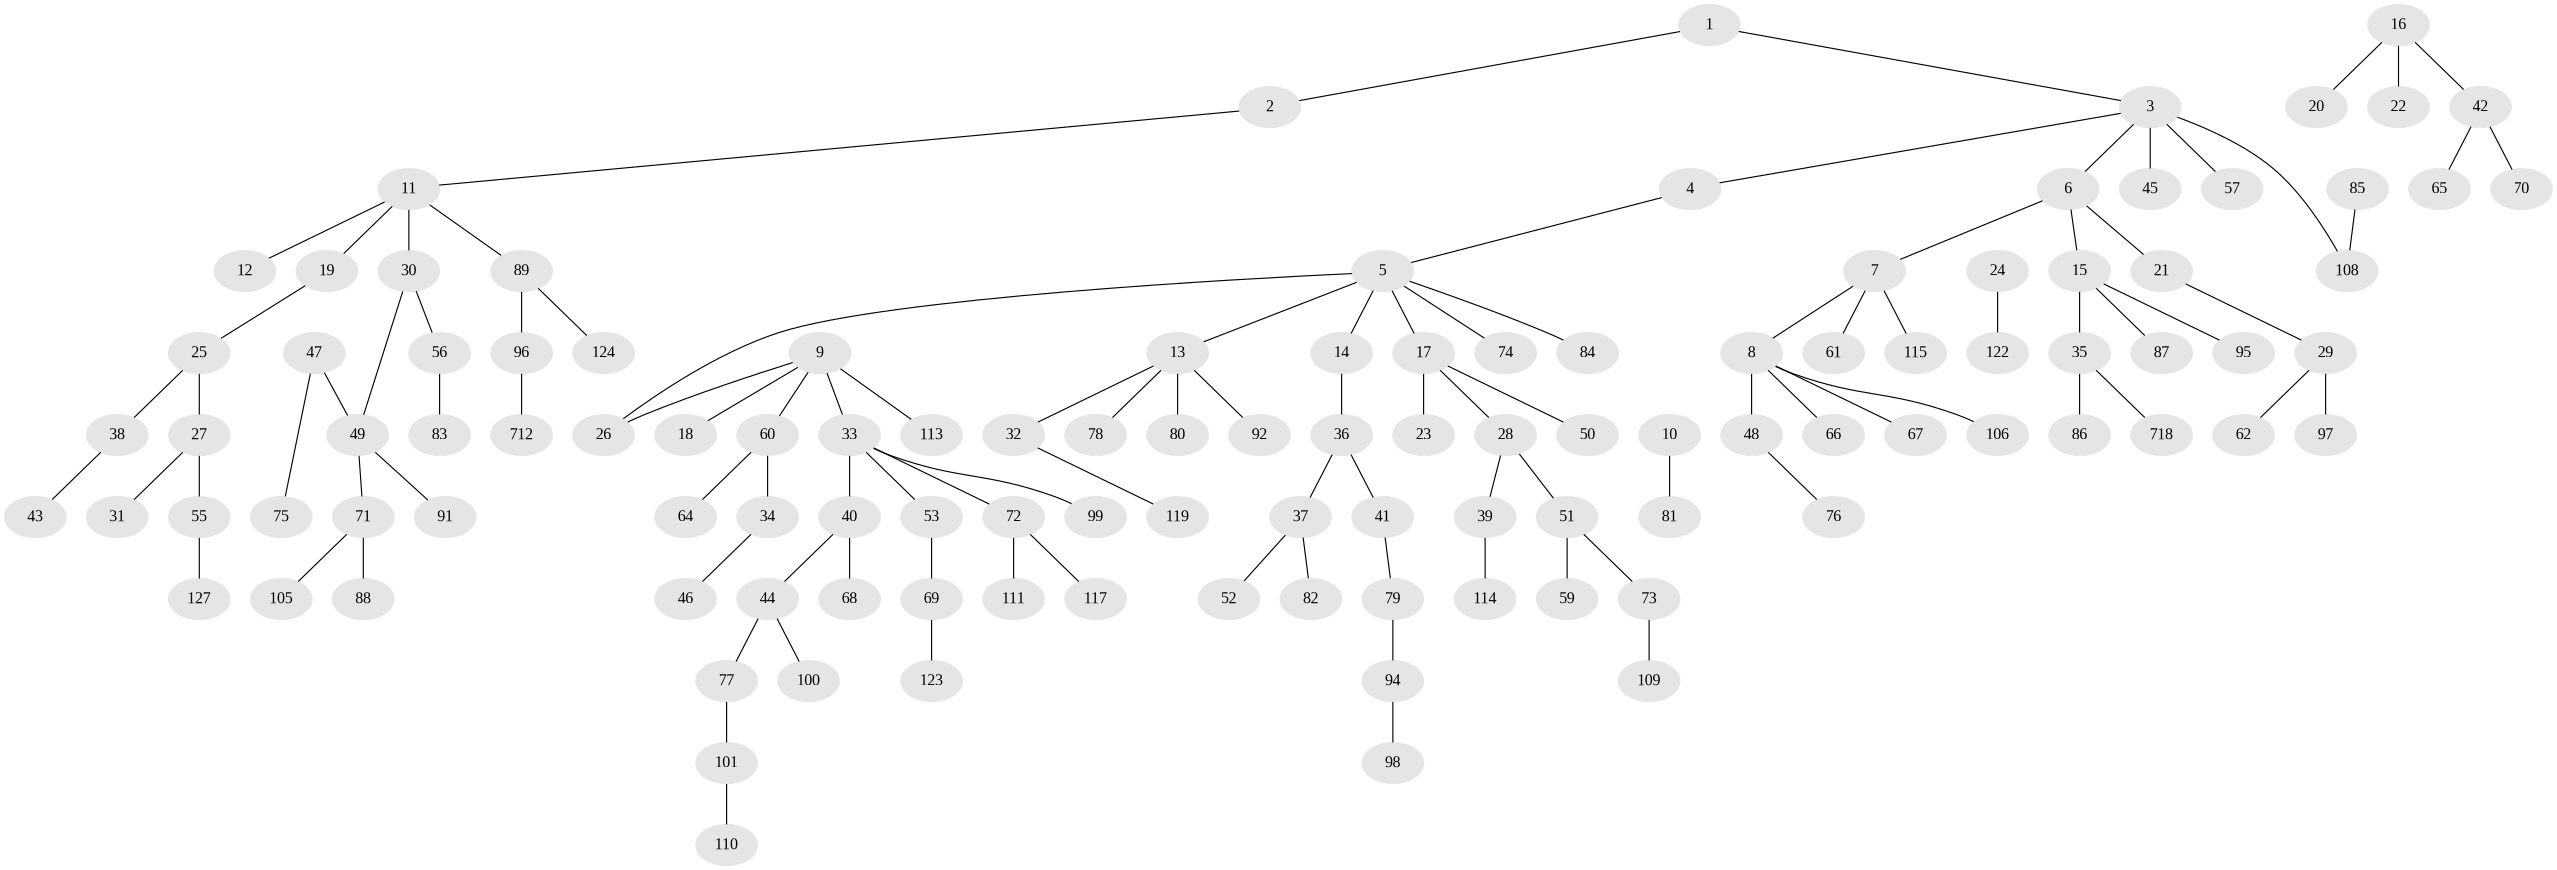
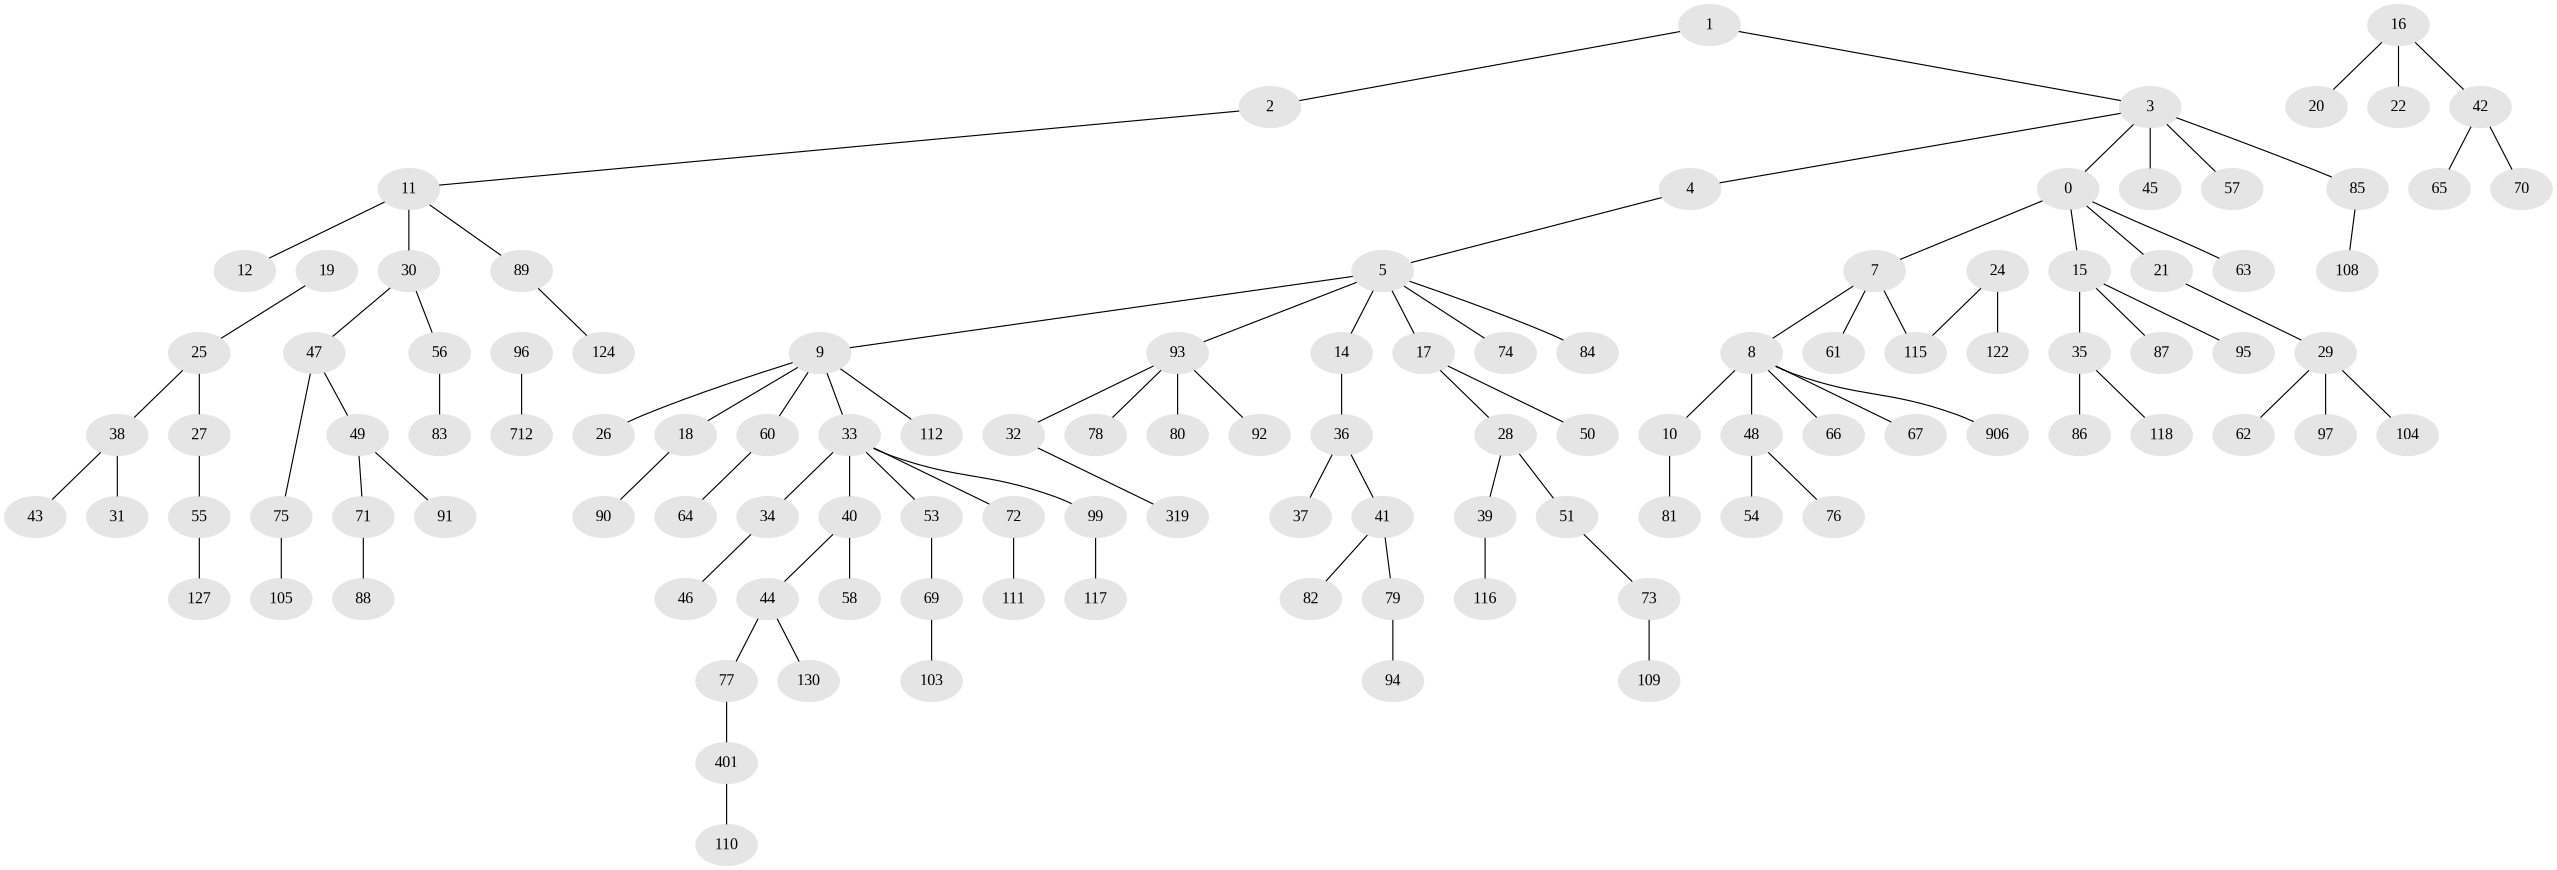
(2272, 167) -> (2254, 147)
(2068, 189) -> (2068, 189)
(368, 230) -> none
none -> (2244, 271)
(975, 300) -> (1101, 312)
(522, 312) -> none
none -> (1957, 312)
(383, 353) -> (361, 312)
(1178, 353) -> (1178, 353)
none -> (1711, 394)
(932, 435) -> (932, 435)
(1424, 435) -> none
(1998, 435) -> (1998, 435)
(2162, 435) -> (2162, 435)
none -> (2408, 435)
(158, 476) -> (117, 476)
(768, 476) -> (809, 476)
none -> (604, 517)
(1178, 517) -> (1178, 517)
none -> (1752, 517)
(322, 558) -> (281, 558)
(1054, 558) -> (1096, 558)
(1306, 558) -> (1347, 558)
(850, 599) -> (850, 599)
(1229, 599) -> none
(1485, 599) -> (1485, 599)
(1567, 599) -> none
(809, 681) -> (809, 681)
(932, 681) -> (932, 681)
(727, 763) -> (727, 763)
(1393, 763) -> none
